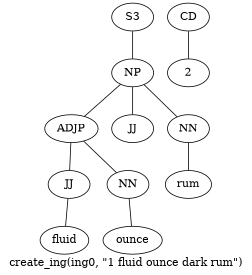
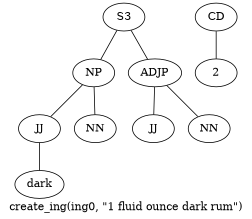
(102, 100) -> (139, 45)
none -> (39, 184)
(188, 184) -> none
(64, 240) -> none
(133, 240) -> none
